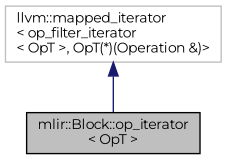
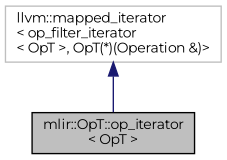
(113, 133) -> (113, 133)
